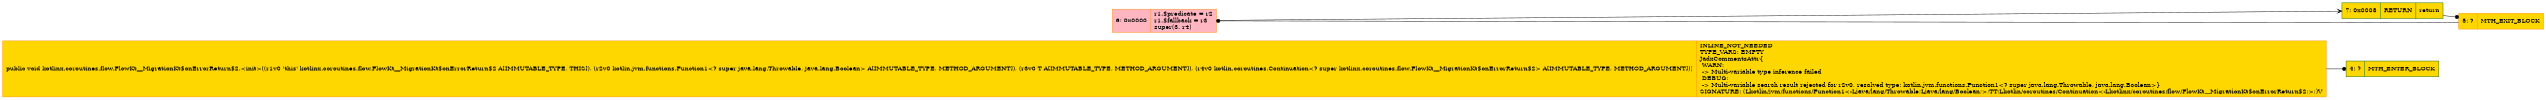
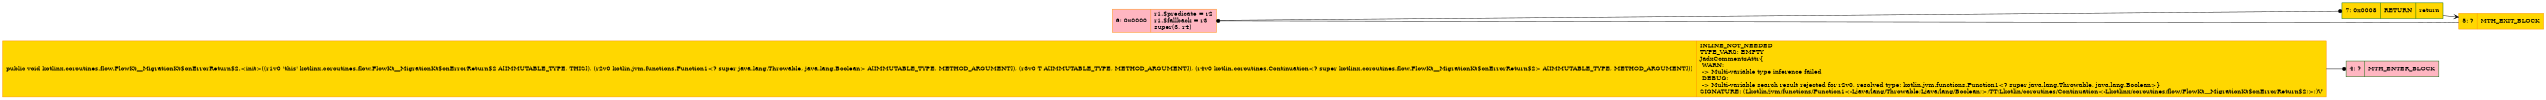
(1777, 16) -> (1777, 16)
(2449, 16) -> (2449, 16)
(2392, 69) -> (2392, 69)
